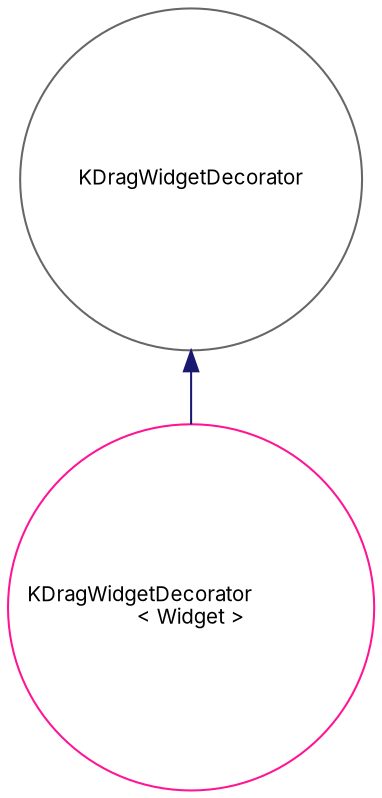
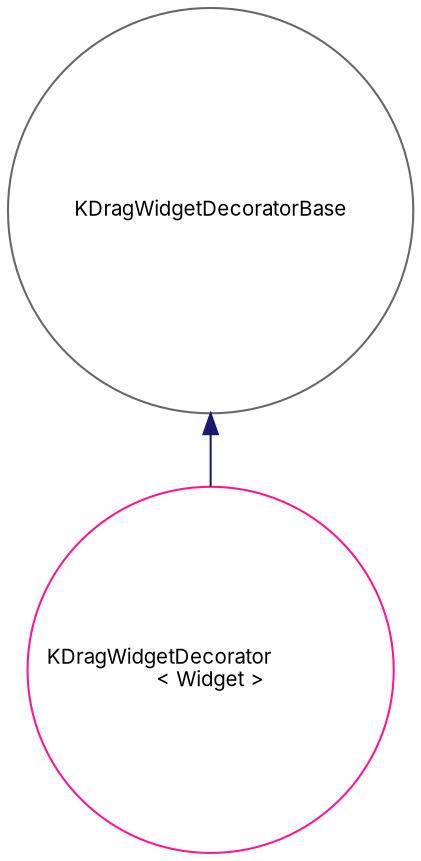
(191, 179) -> (211, 211)
